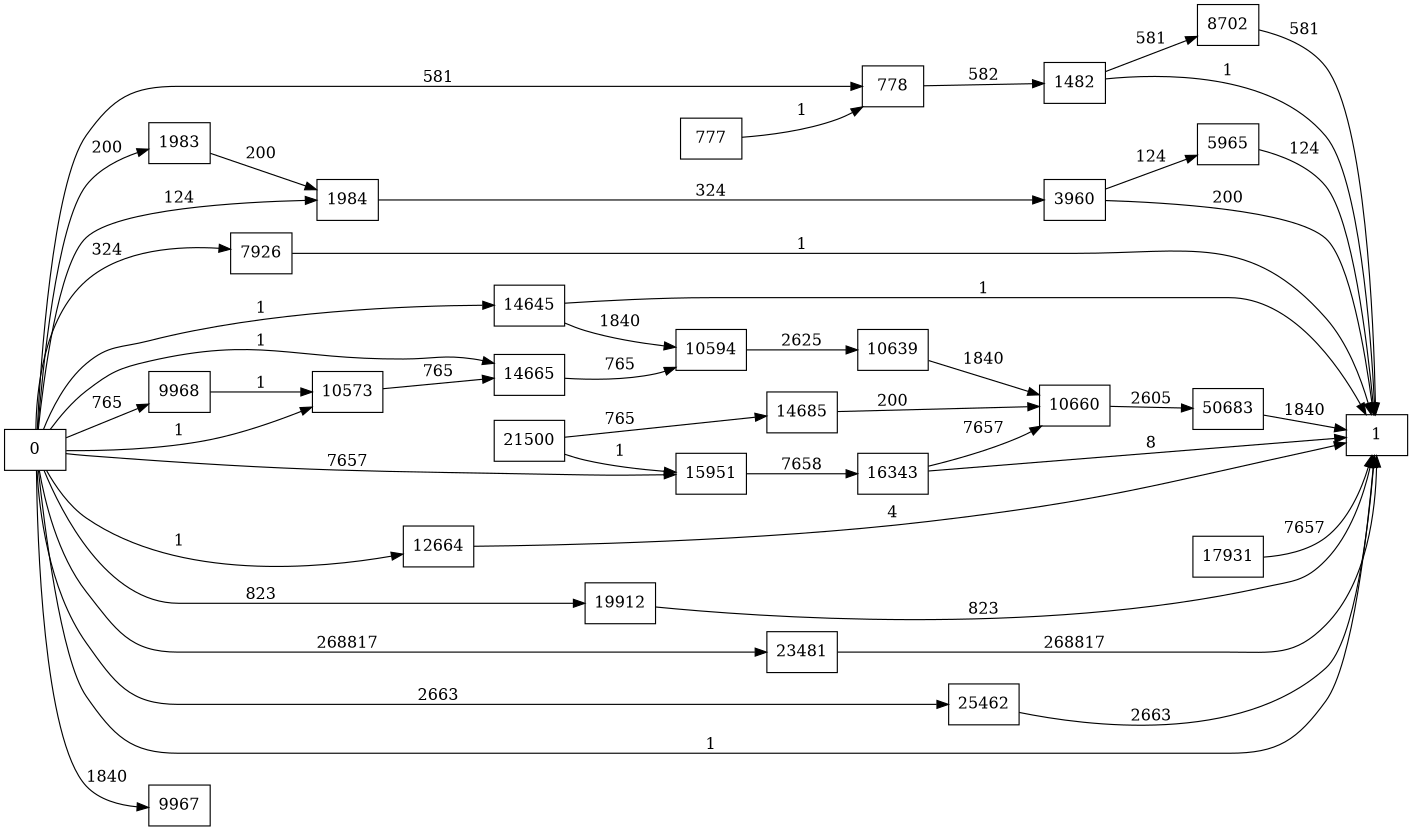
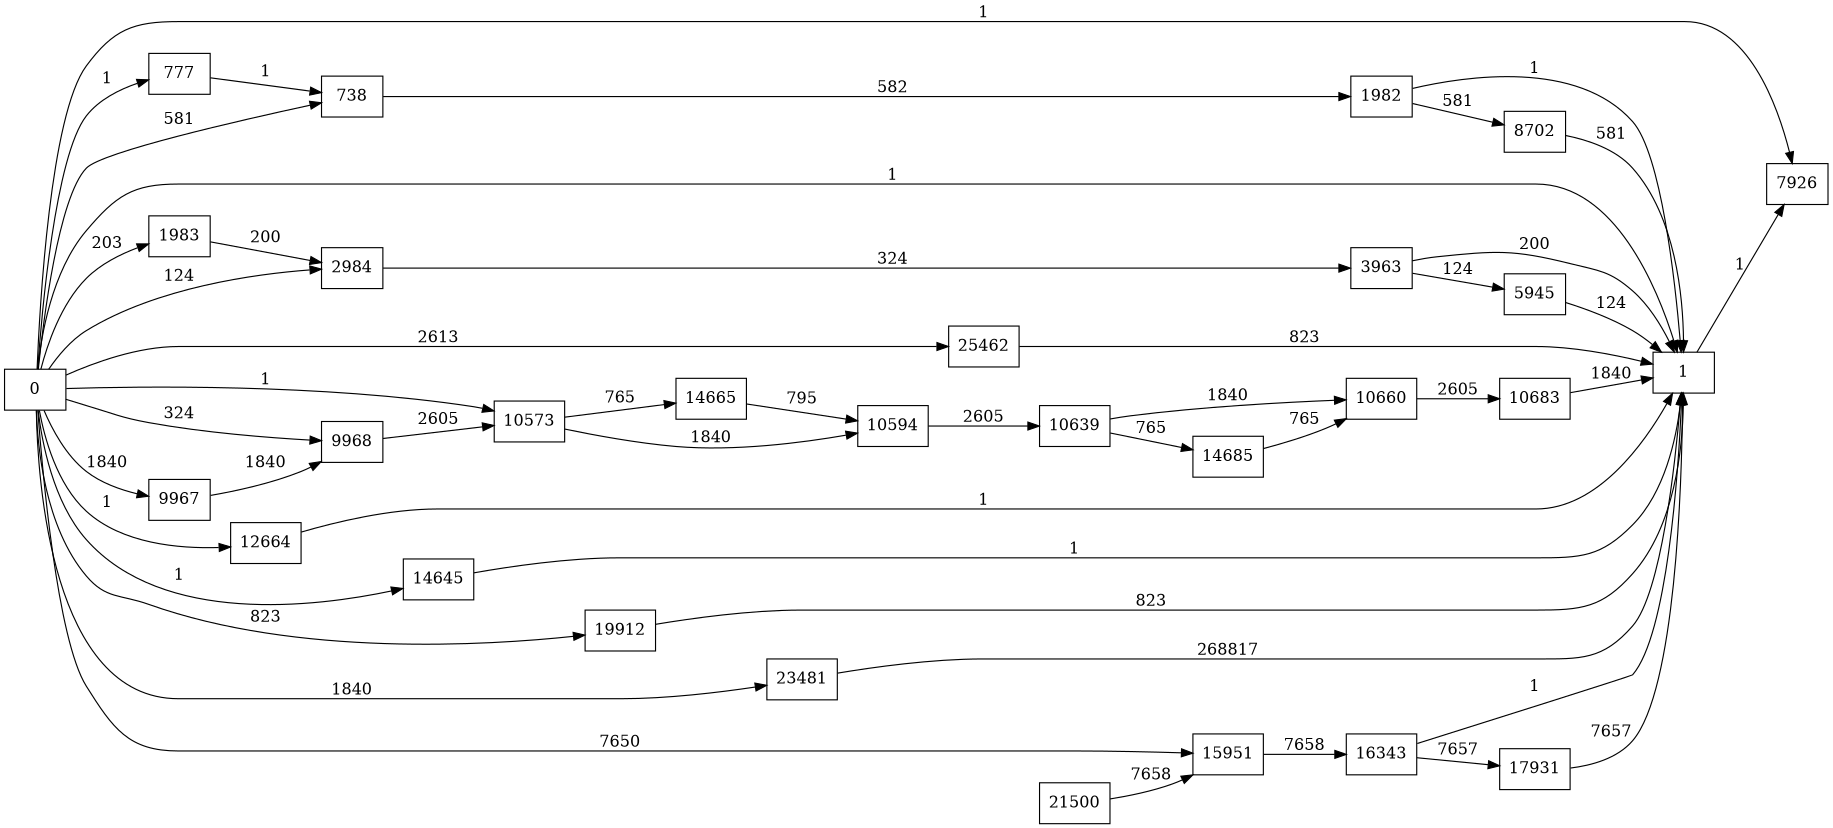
(1075, 83) -> (1382, 97)
(893, 86) -> (352, 97)
(1228, 144) -> (1535, 294)
(107, 148) -> (107, 244)
(348, 200) -> (352, 268)
(1075, 200) -> (1382, 268)
(107, 251) -> (984, 13)
(867, 253) -> (1738, 283)
(614, 338) -> (705, 448)
(802, 341) -> (984, 418)
(254, 350) -> (56, 210)
(620, 365) -> (802, 399)
(261, 383) -> (439, 420)
(893, 402) -> (1305, 420)
(107, 404) -> (180, 414)
(1228, 409) -> (1535, 399)
(660, 427) -> (1146, 440)
(1151, 444) -> (1535, 687)
(620, 452) -> (1151, 775)
(981, 452) -> (1453, 761)
(348, 462) -> (620, 742)
none -> (262, 484)
(893, 513) -> (984, 500)
(348, 644) -> (352, 690)
(439, 696) -> (439, 338)
(1151, 716) -> (1305, 338)
